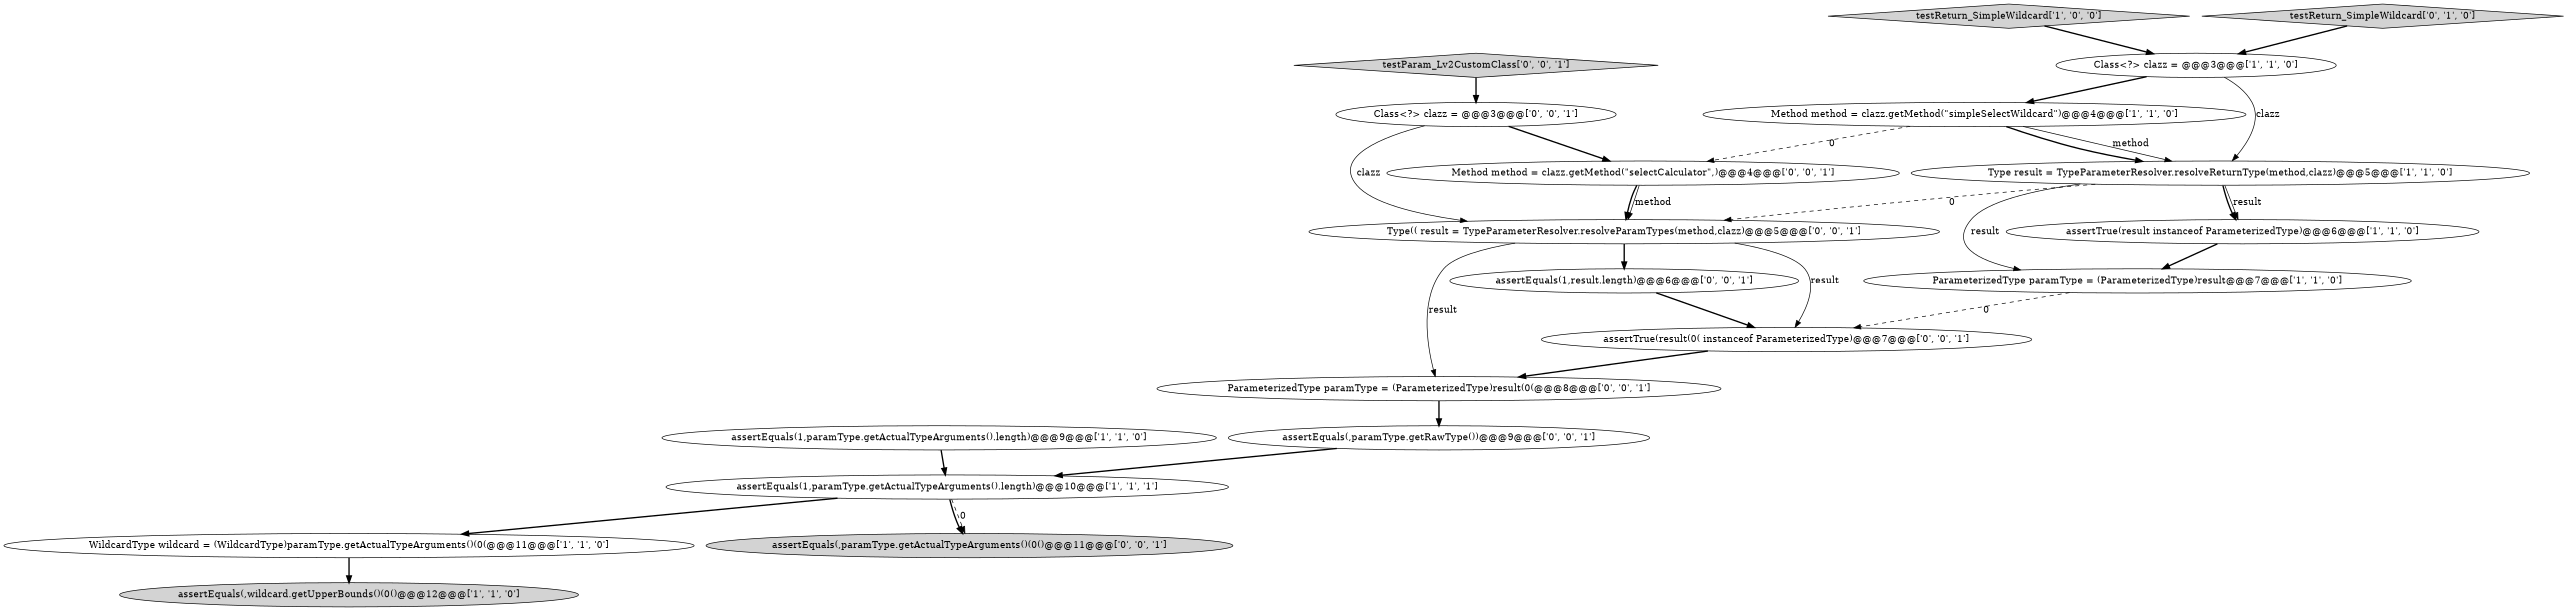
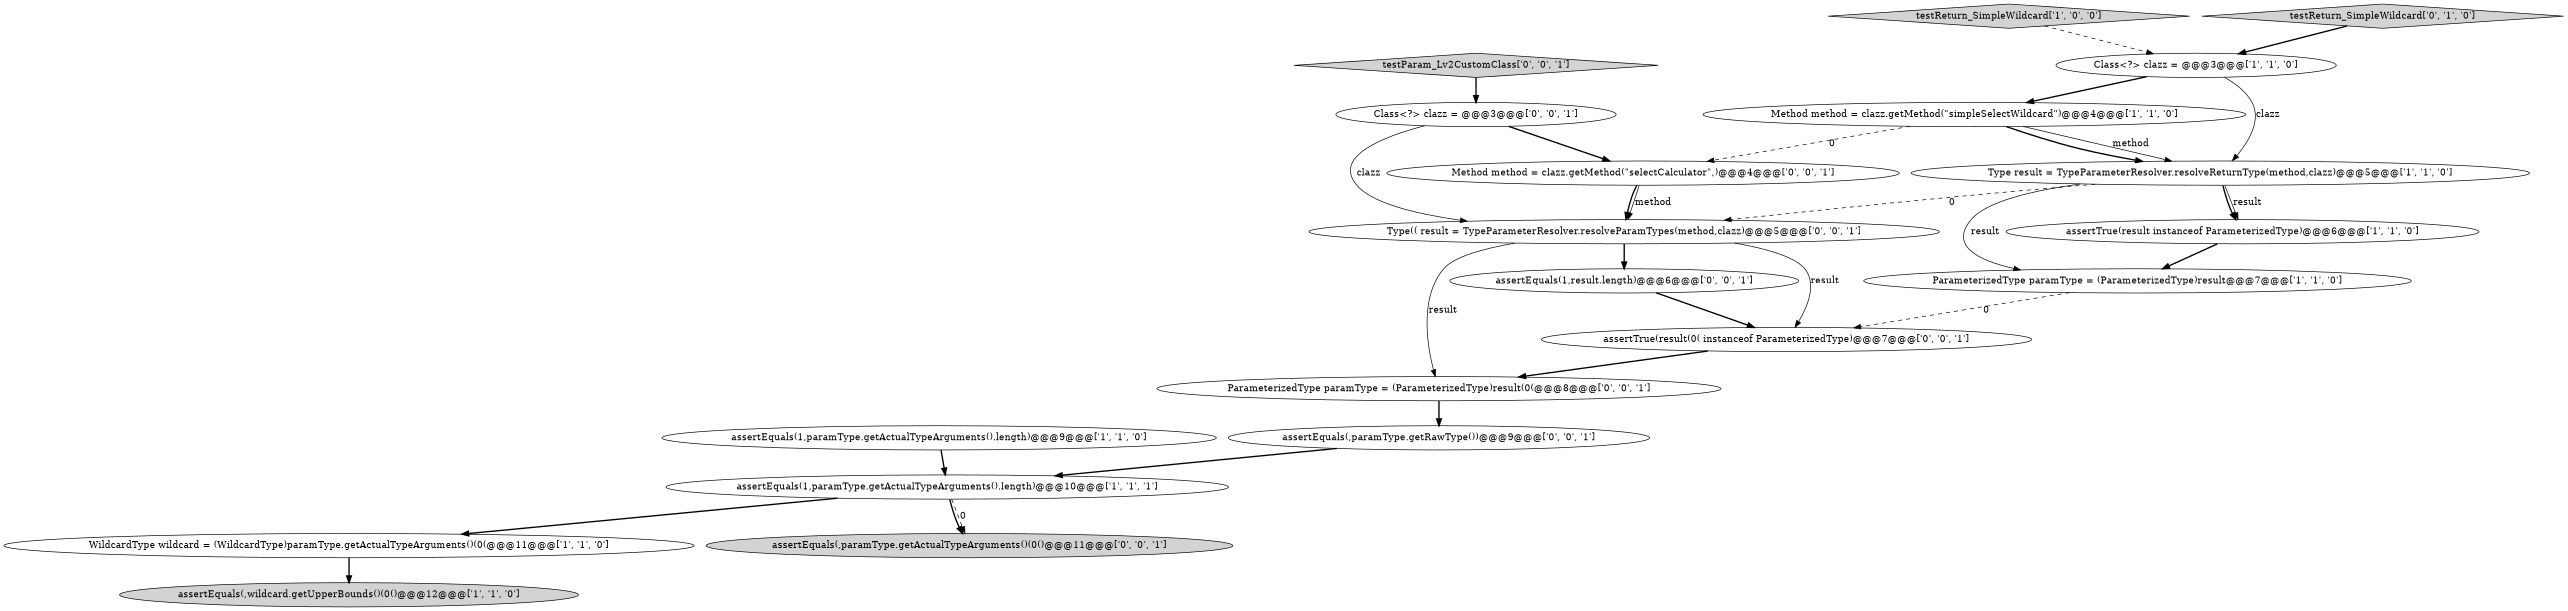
(2096, 39) -> (2096, 39)
